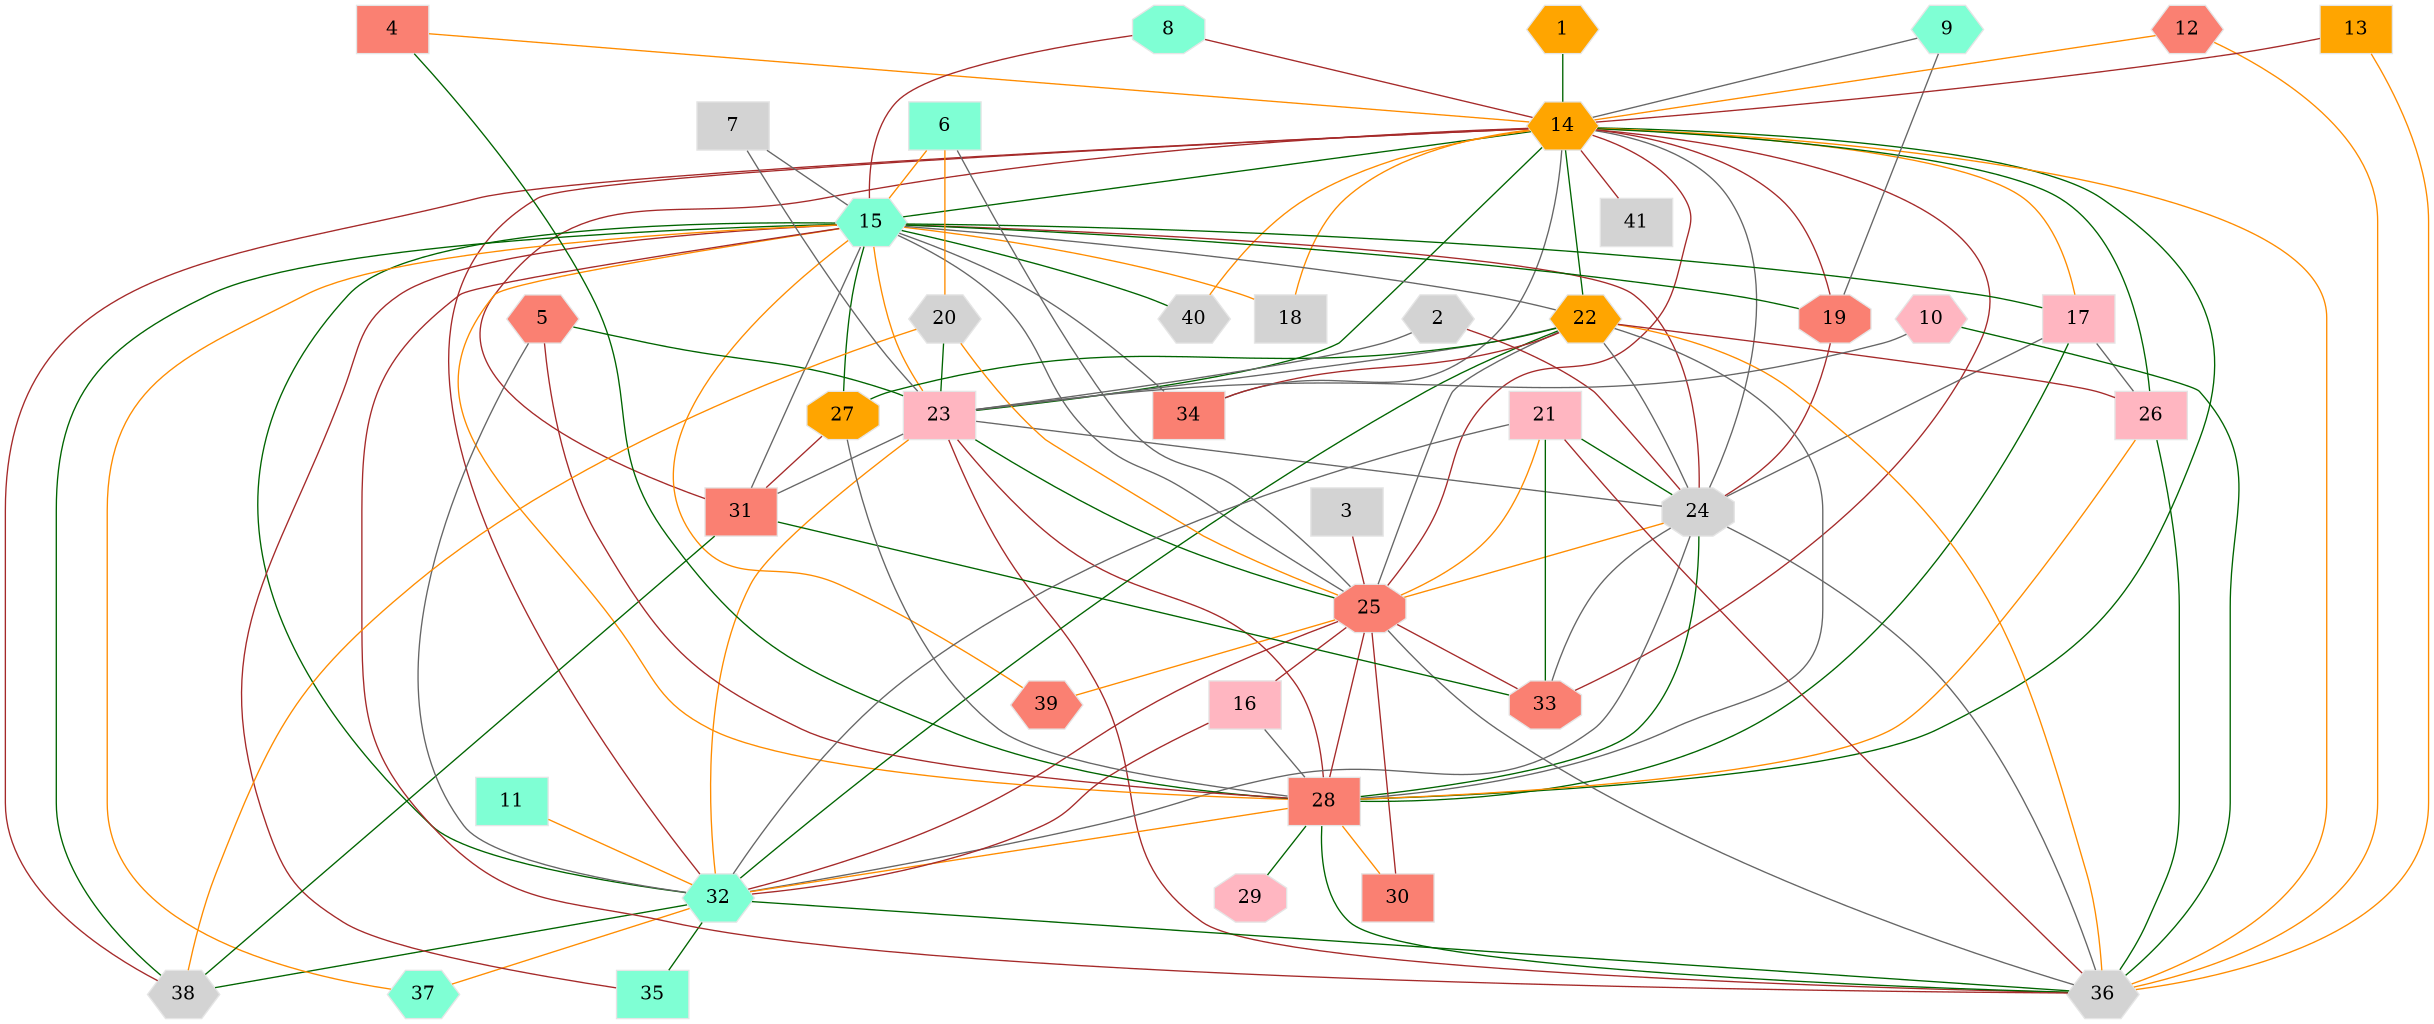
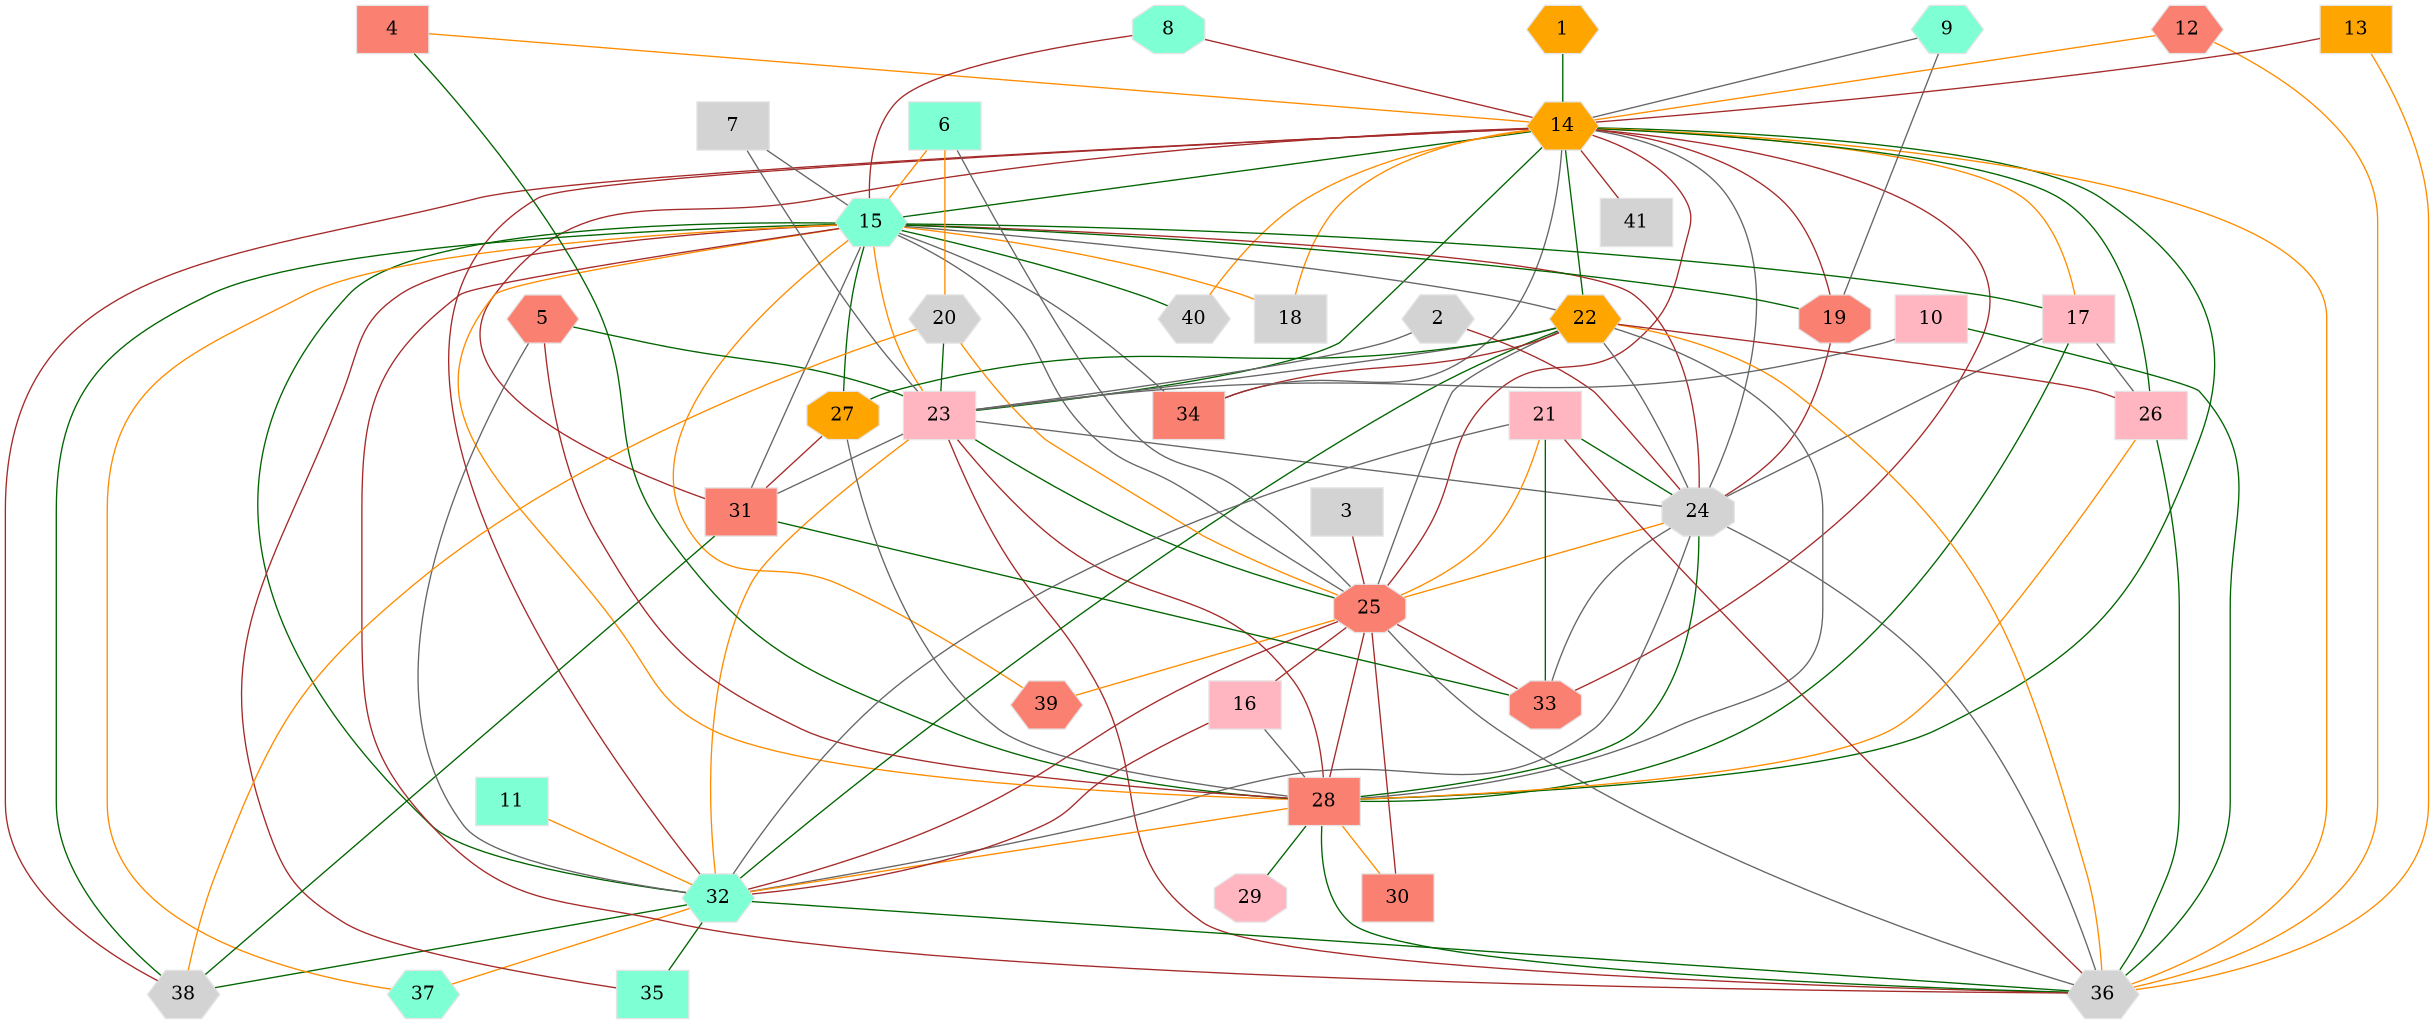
(1931, 319) -> (1931, 319)
